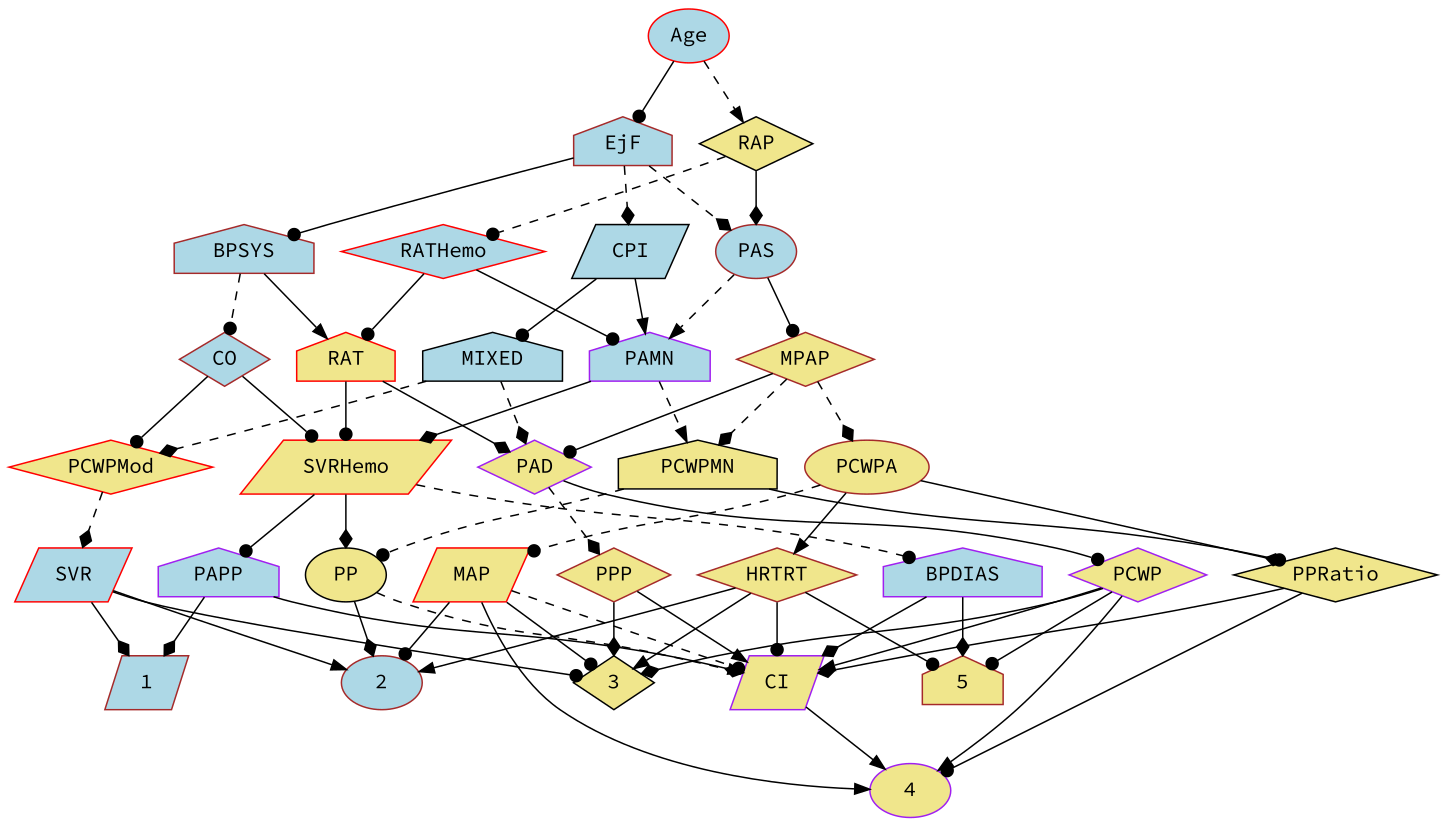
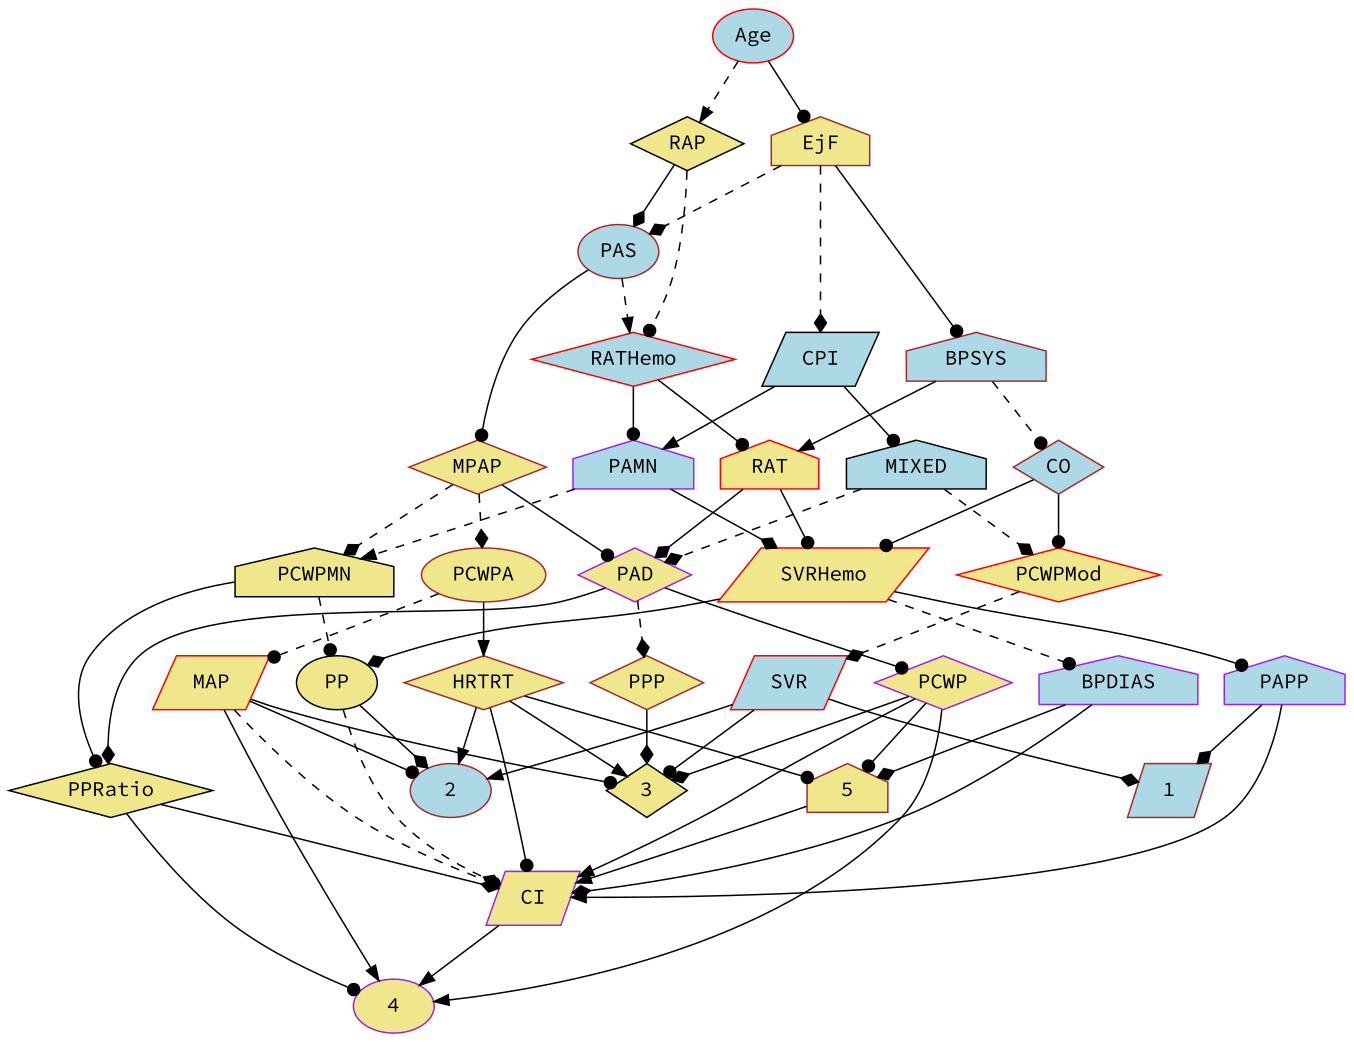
(623, 144) -> (821, 144)
(707, 301) -> (625, 298)
(1093, 519) -> (335, 613)
(686, 623) -> (699, 843)
